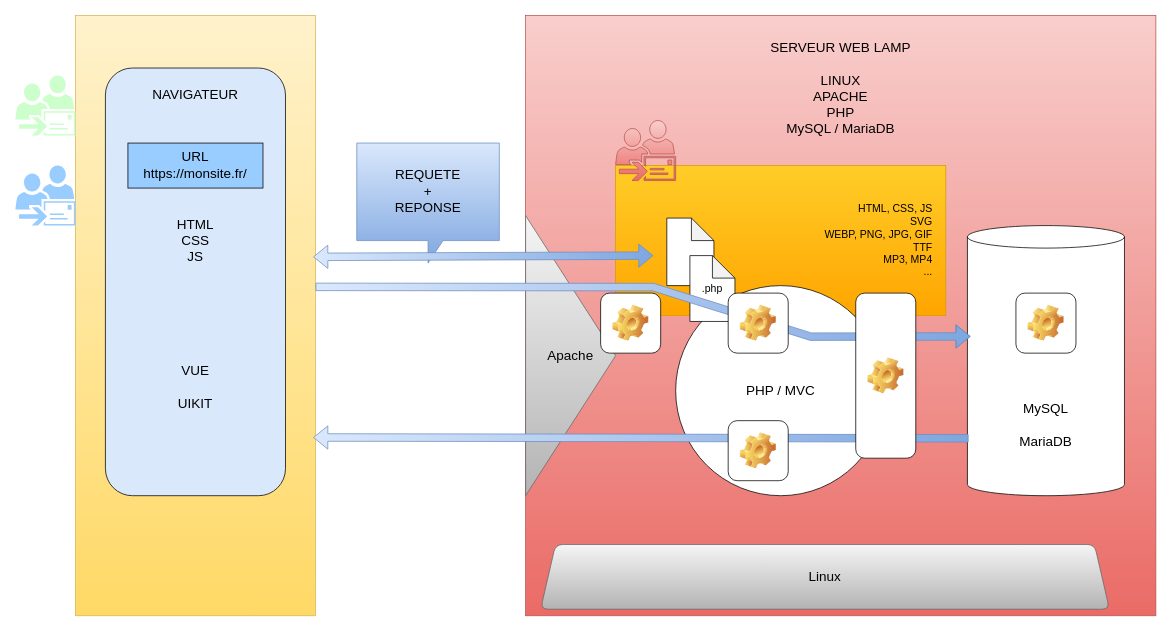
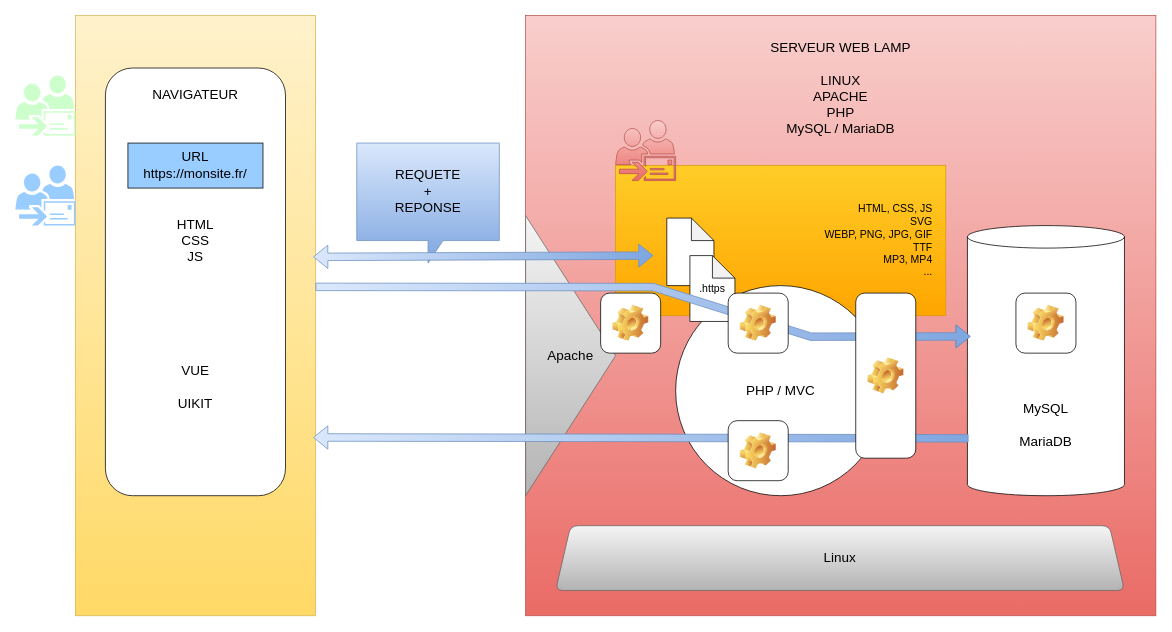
(195, 282) -> (195, 282)
(712, 288) -> (712, 288)
(825, 576) -> (840, 558)
